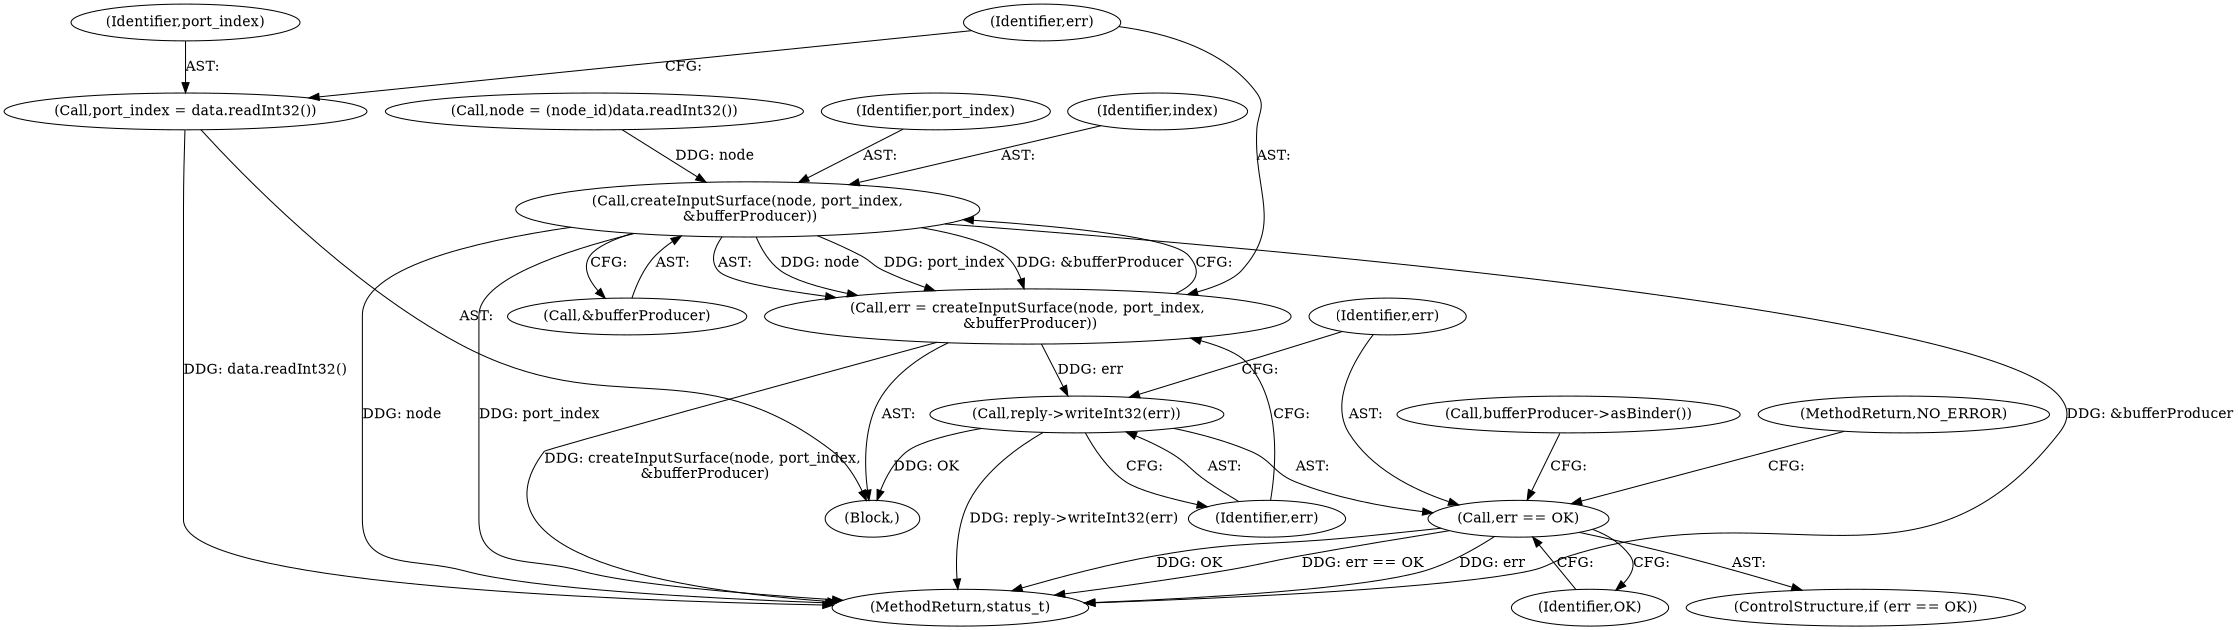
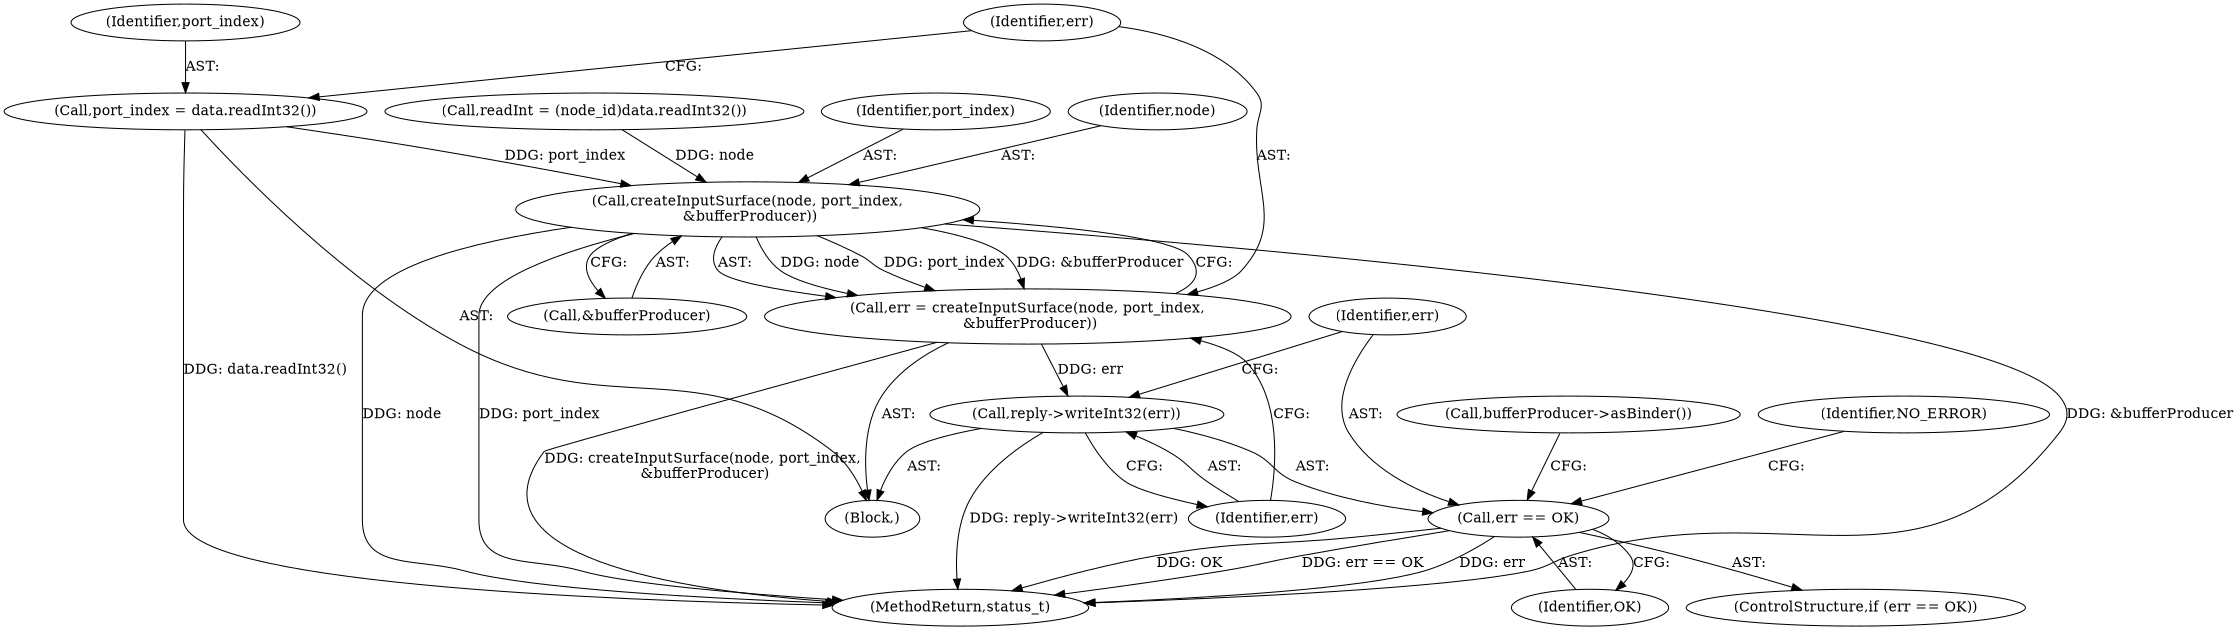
(594, 111) -> (594, 111)
(1158, 111) -> (1158, 111)
none -> (454, 153)
(1904, 414) -> (1904, 414)
(927, 467) -> (927, 467)
(1578, 563) -> (1578, 563)
